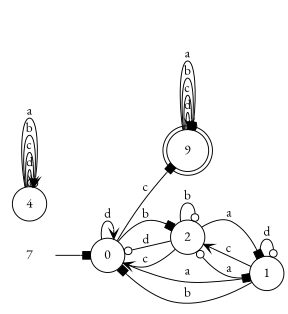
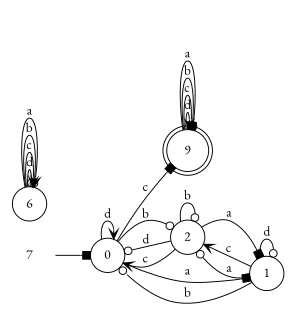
(30, 204) -> (30, 204)
(139, 223) -> (139, 223)
(187, 303) -> (187, 303)
